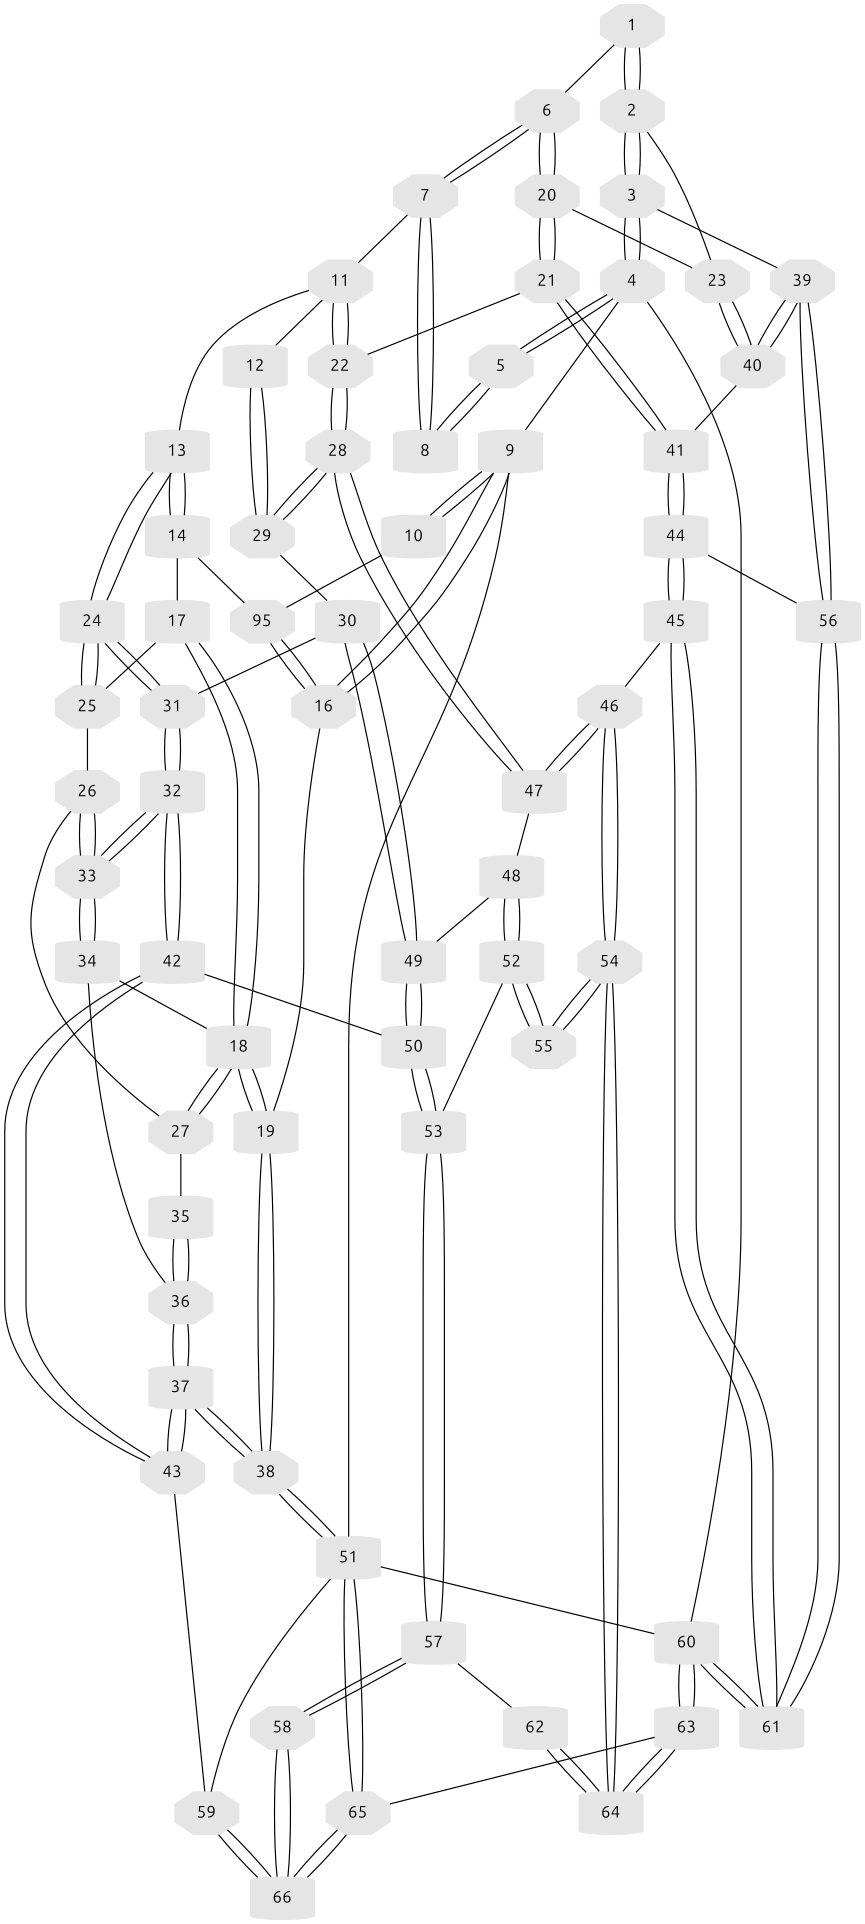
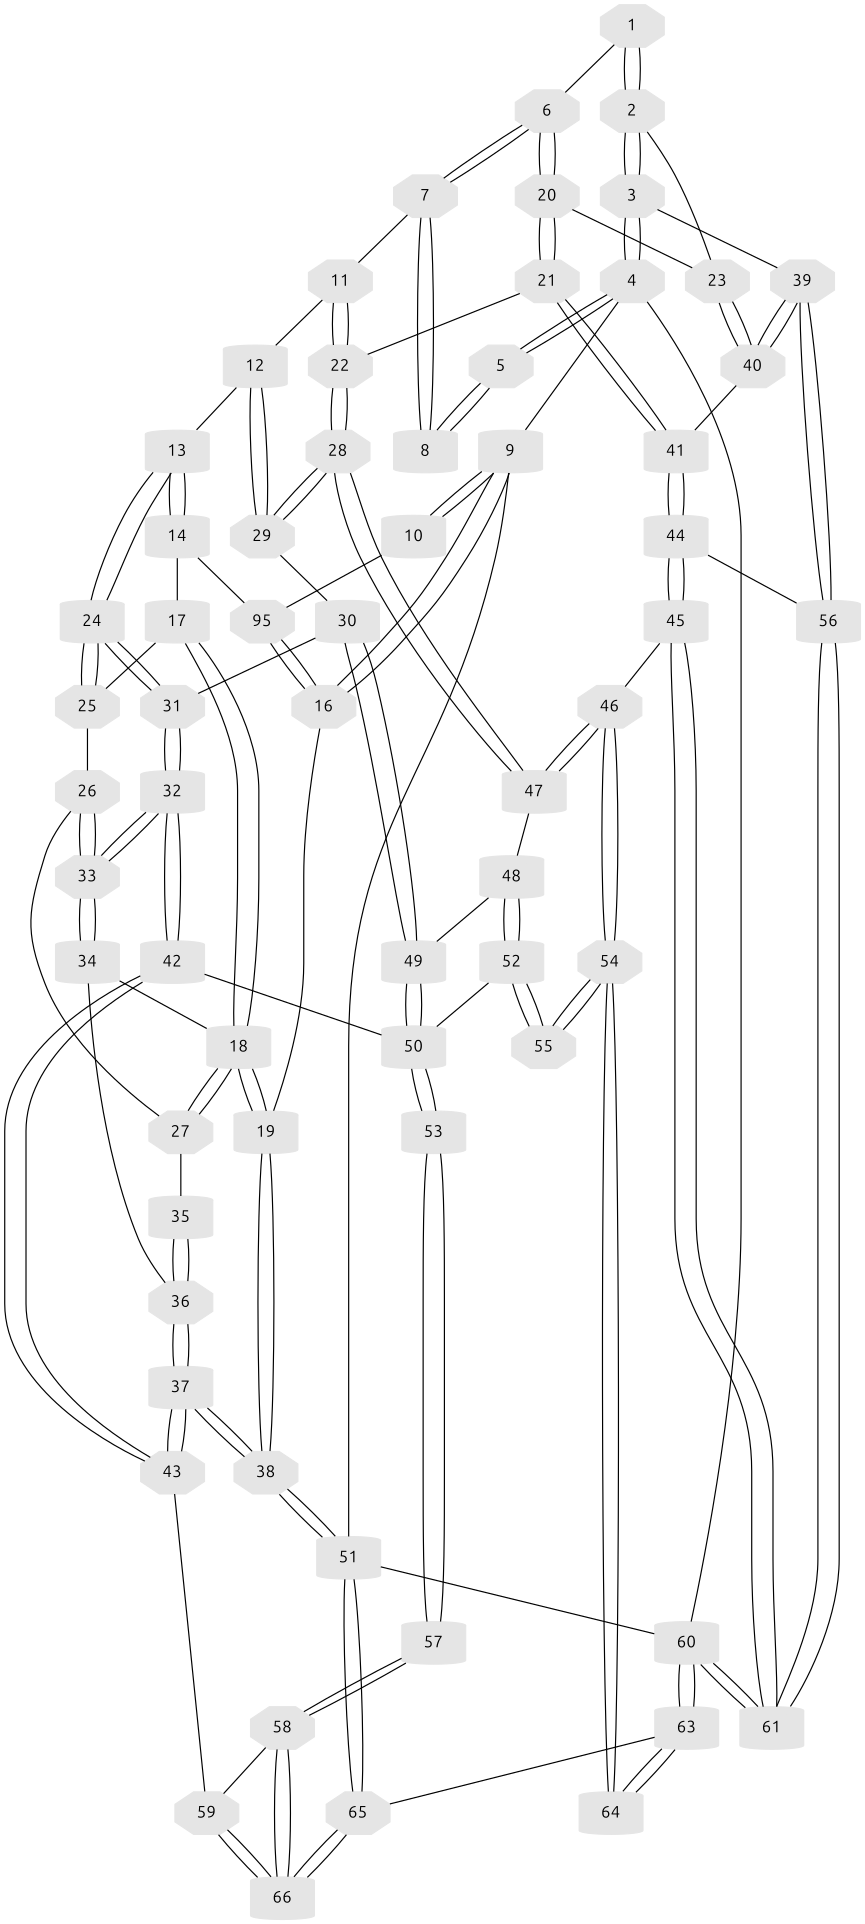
(220, 338) -> (216, 409)
(473, 1047) -> (463, 1005)
(256, 1678) -> (245, 1771)
(535, 1728) -> none
